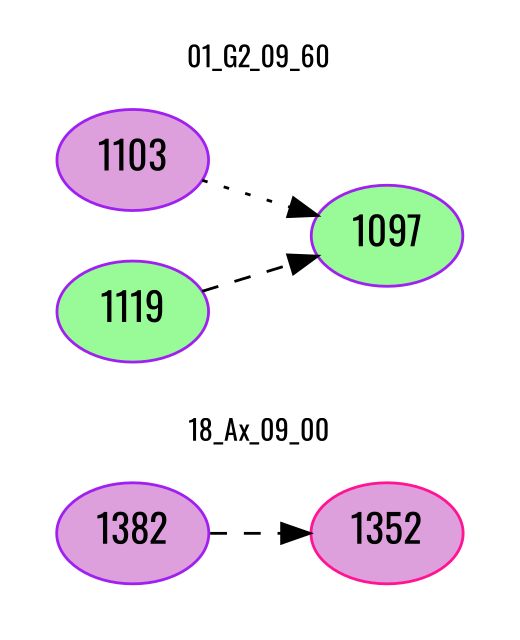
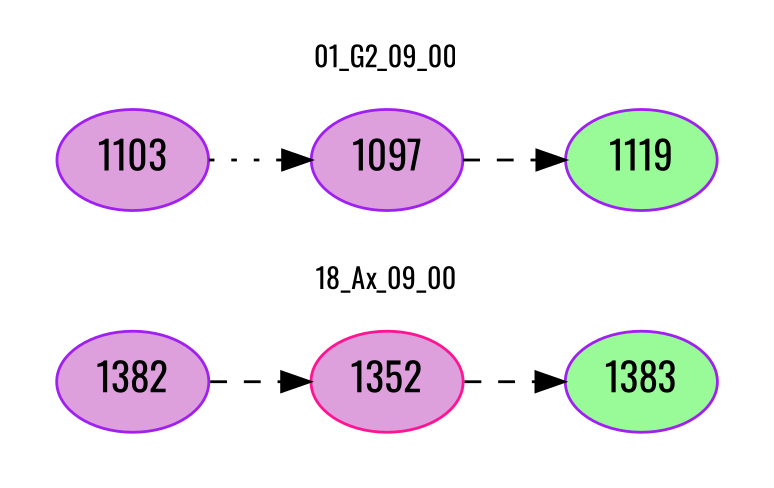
(260, 60) -> (387, 60)
(387, 236) -> (387, 160)
(246, 278) -> (500, 160)
none -> (641, 382)
